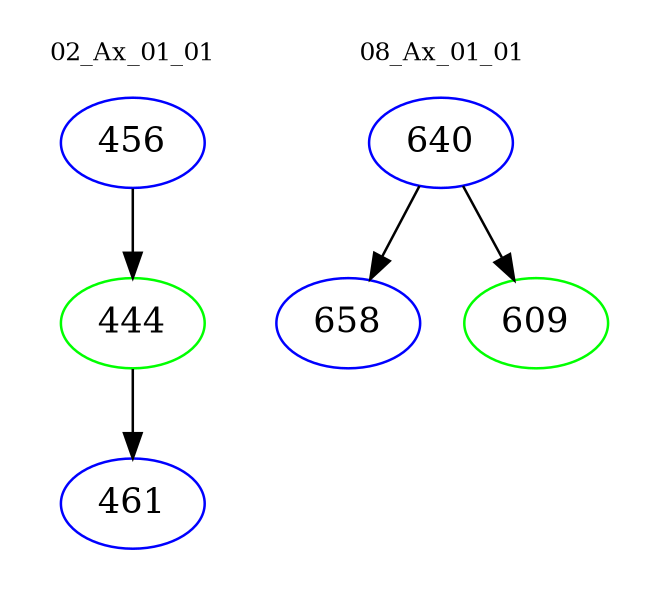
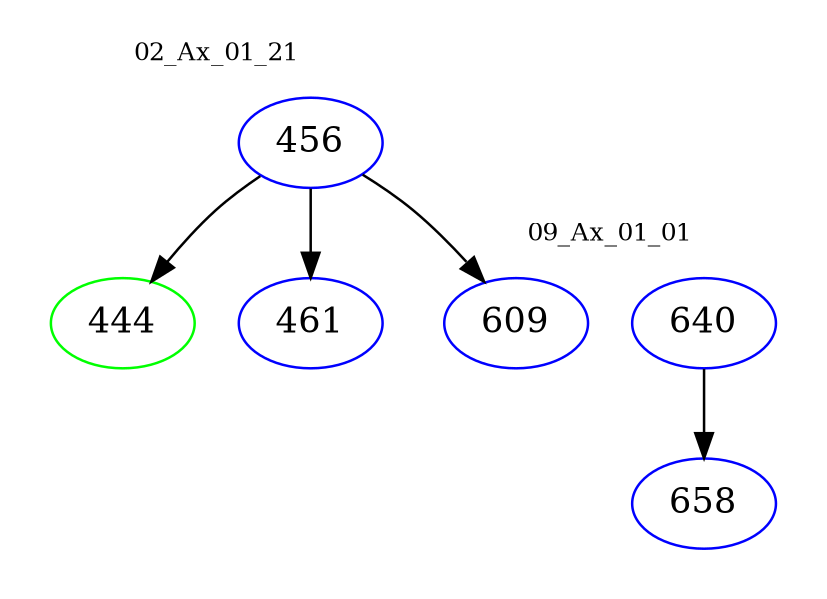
(133, 54) -> (217, 54)
(442, 54) -> (610, 234)
(482, 222) -> (440, 235)
(536, 323) -> (516, 323)
(133, 401) -> (311, 221)
